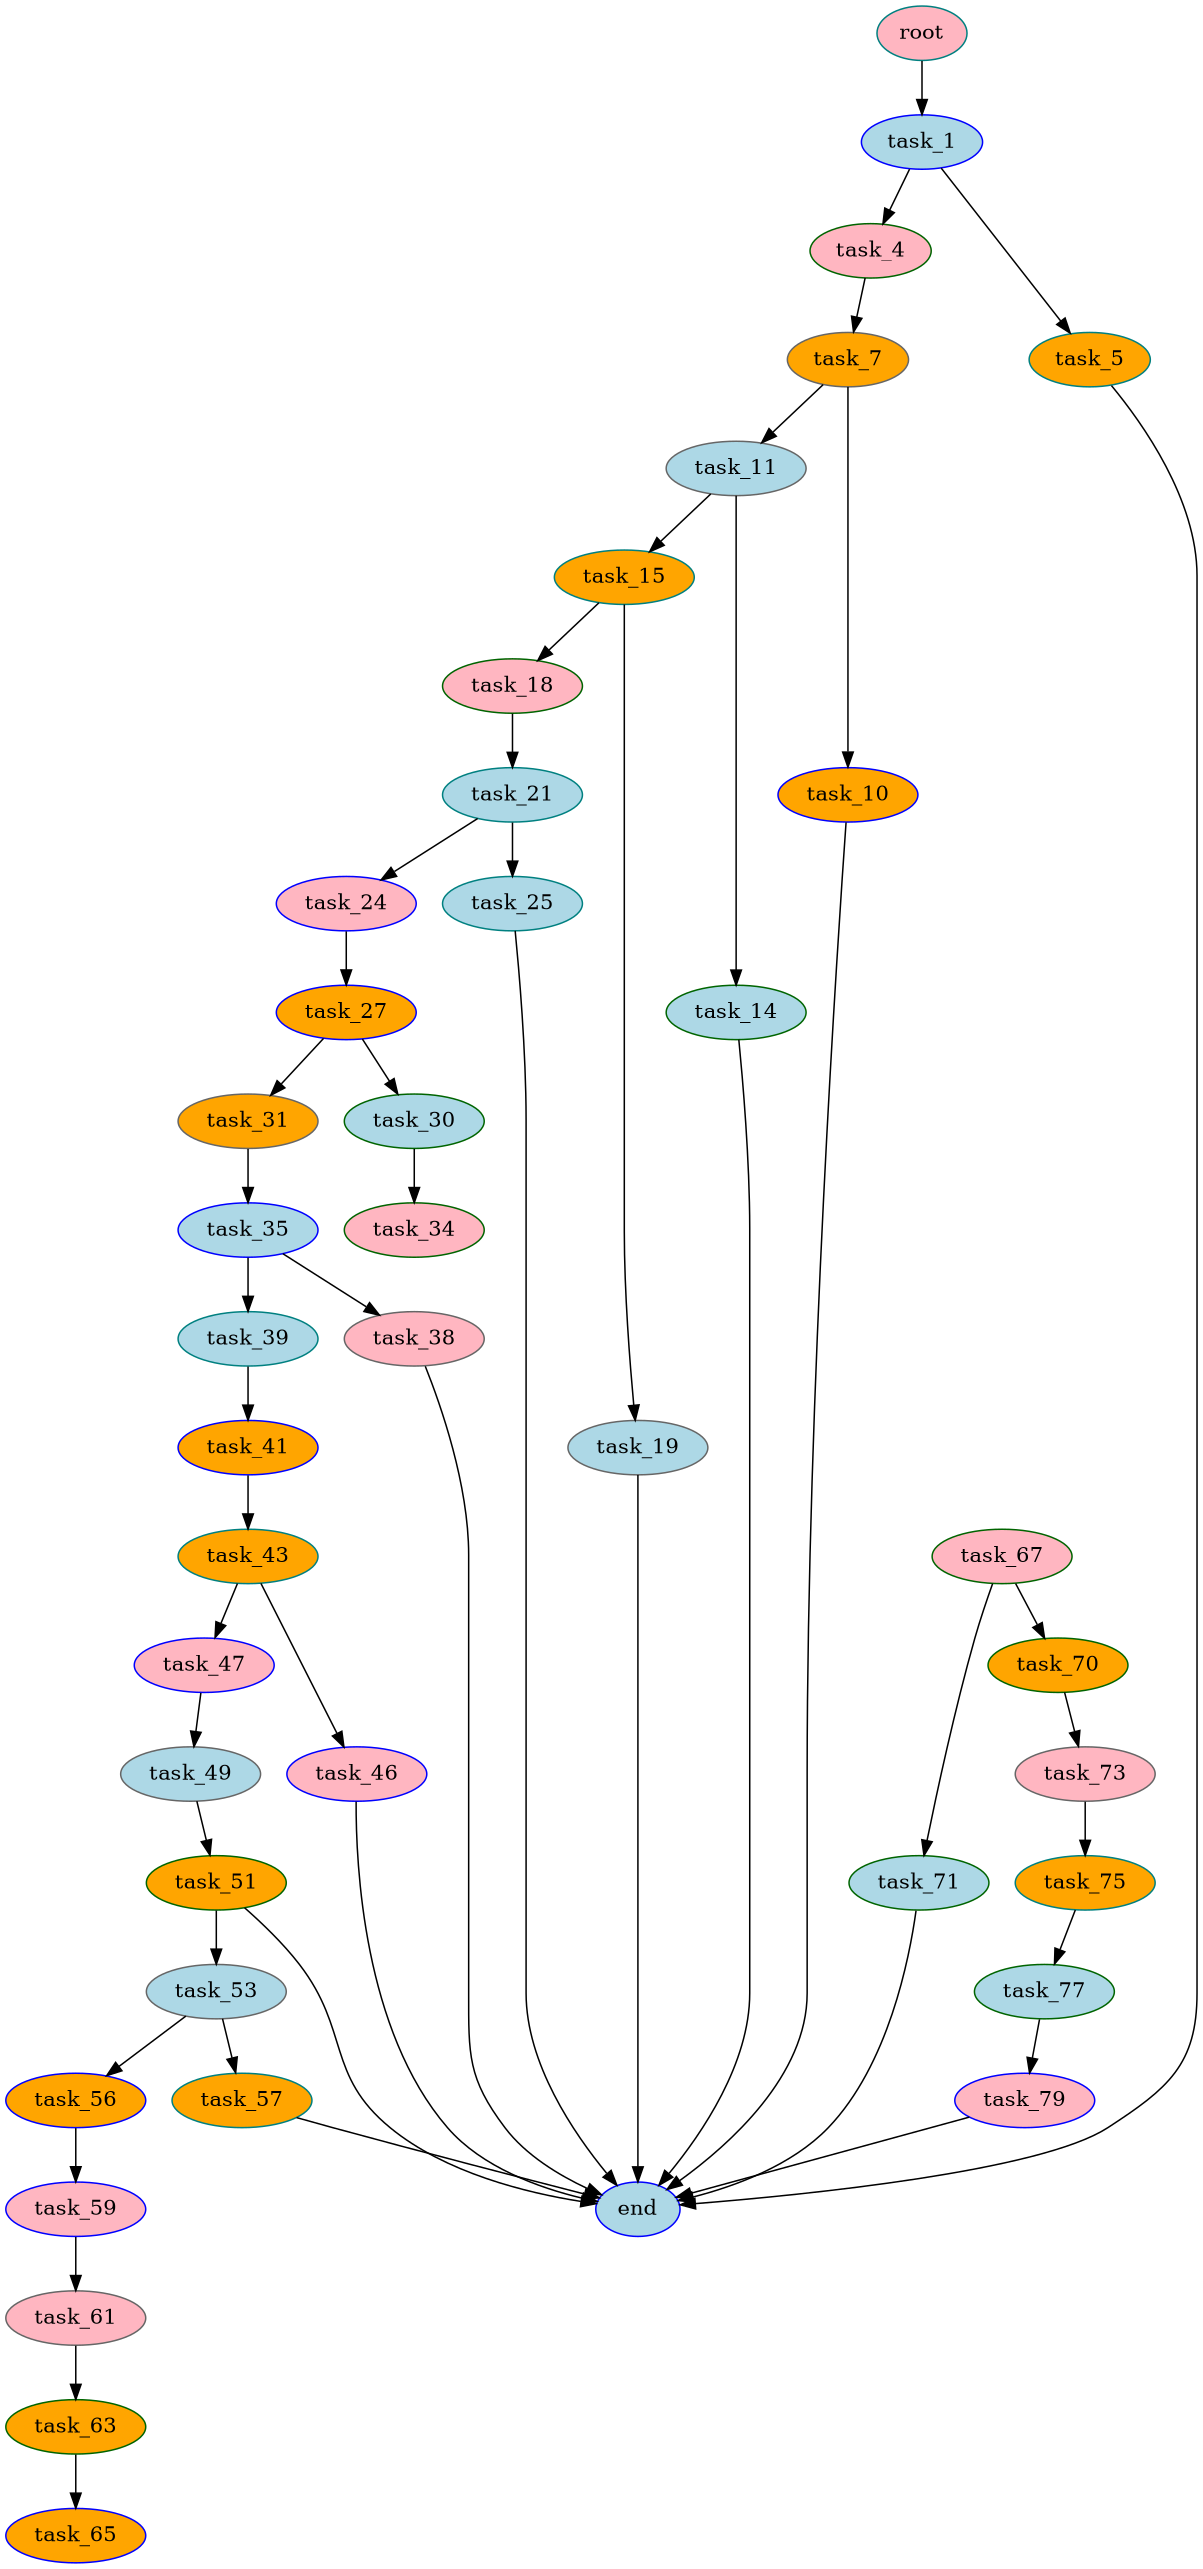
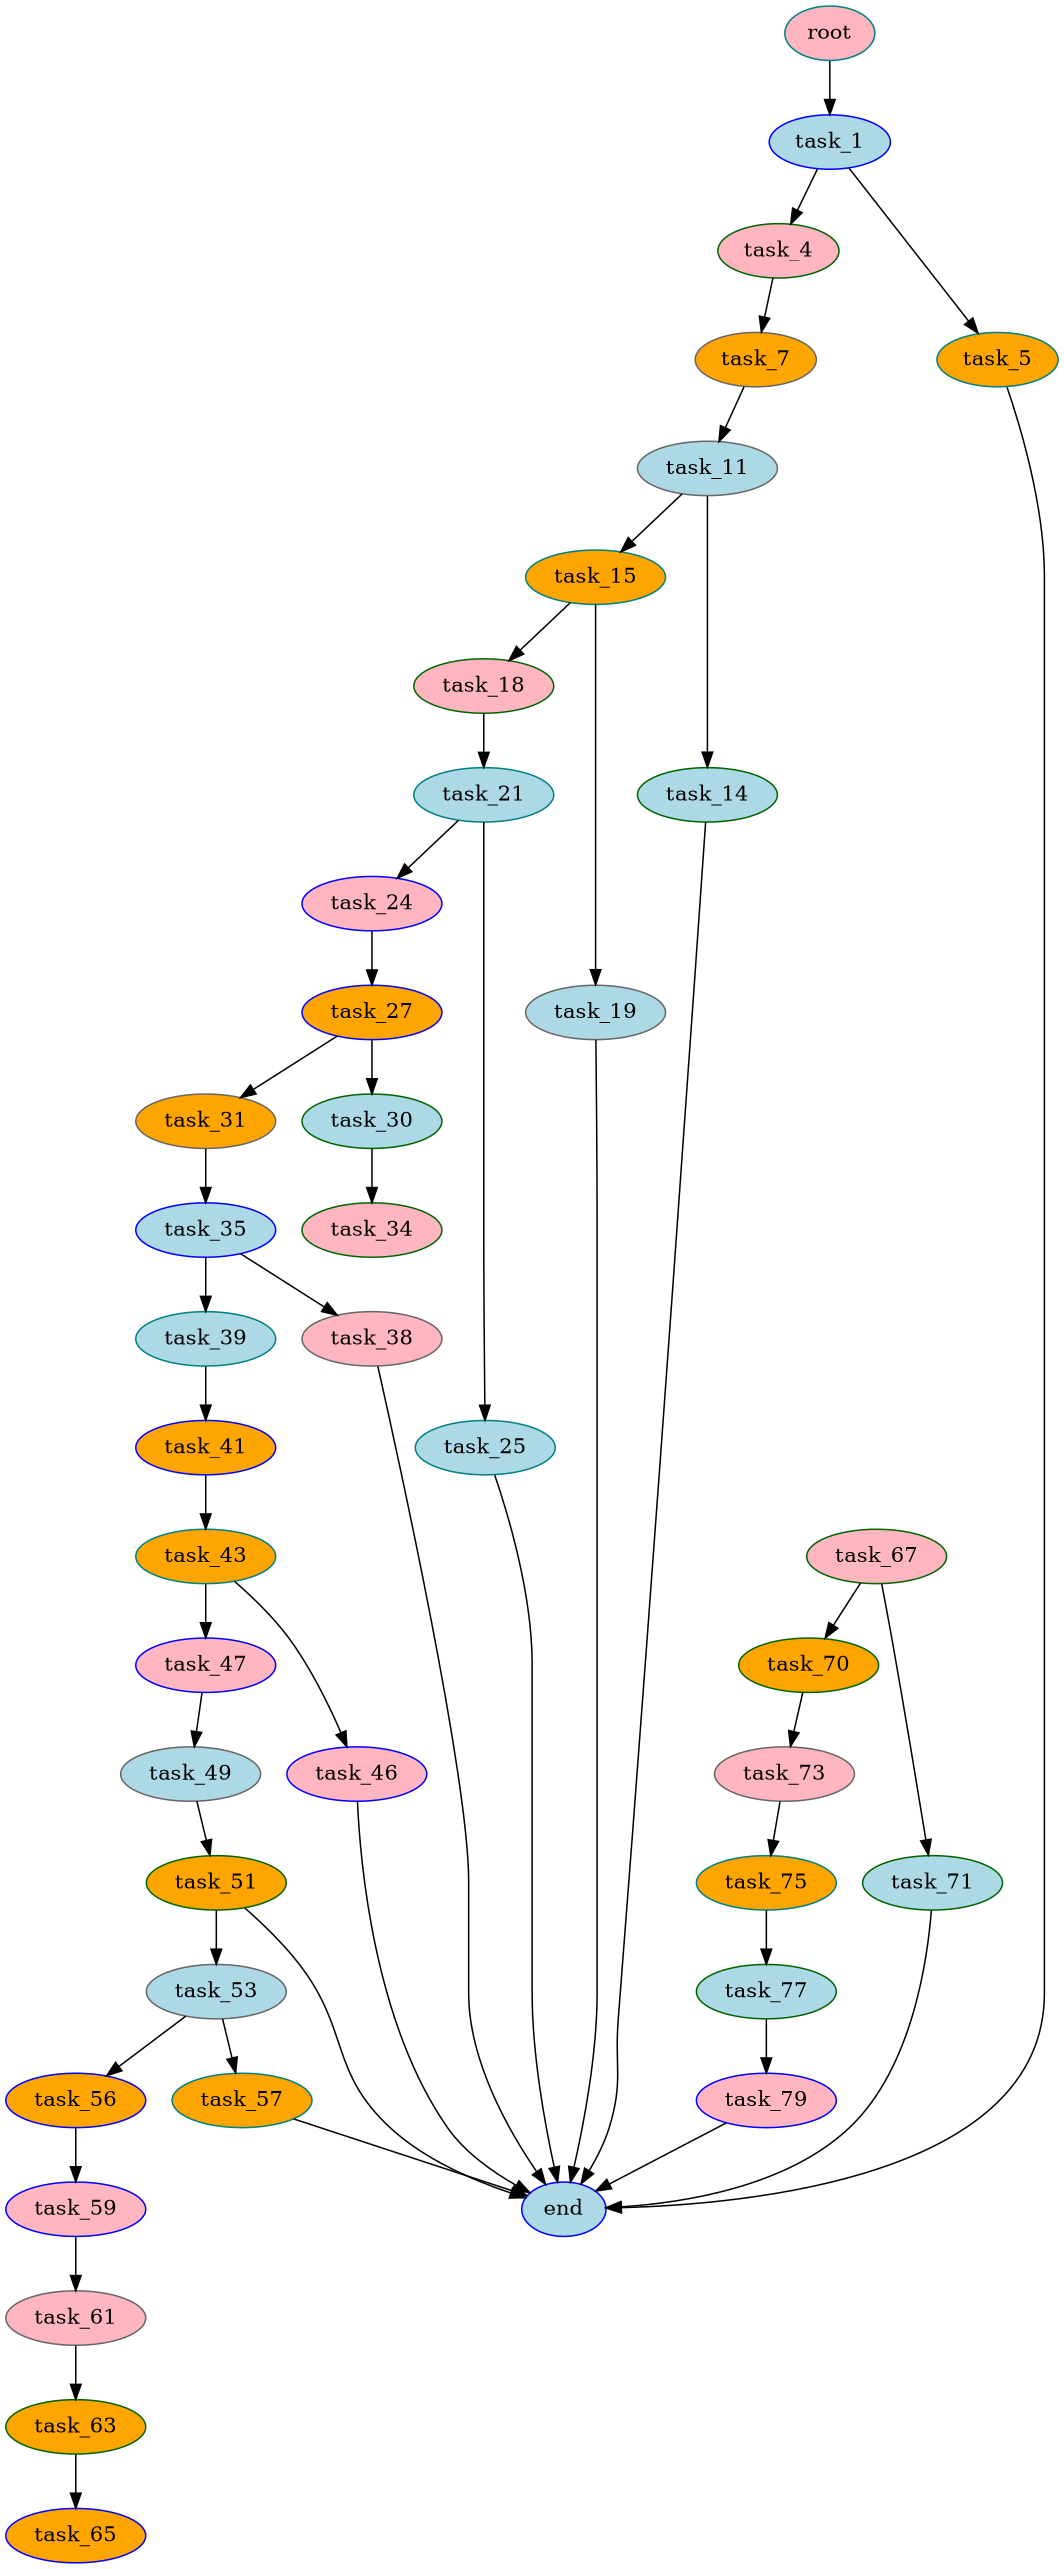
(848, 795) -> none
